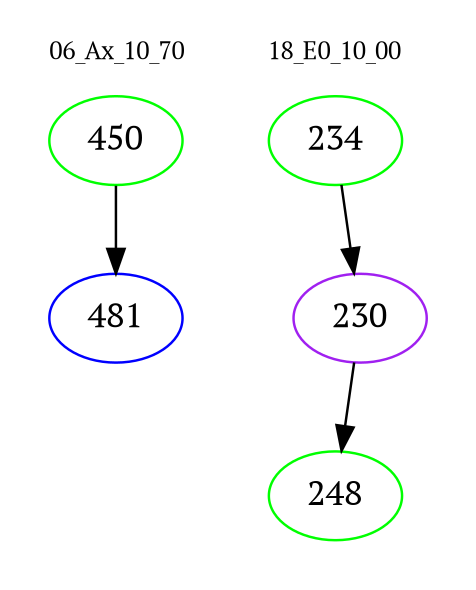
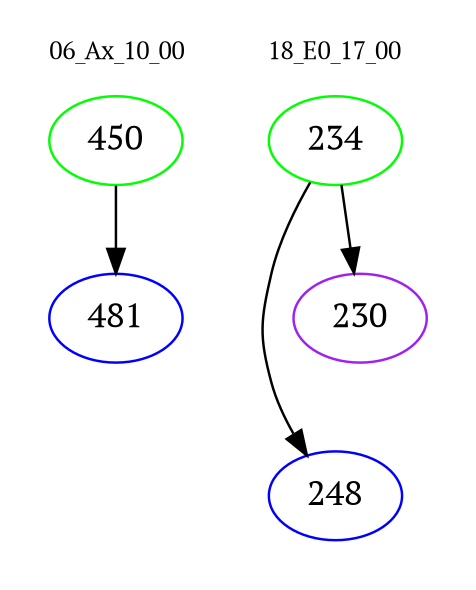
(117, 53) -> (117, 53)
(335, 53) -> (335, 53)
(350, 394) -> (265, 306)
(335, 496) -> (335, 496)
